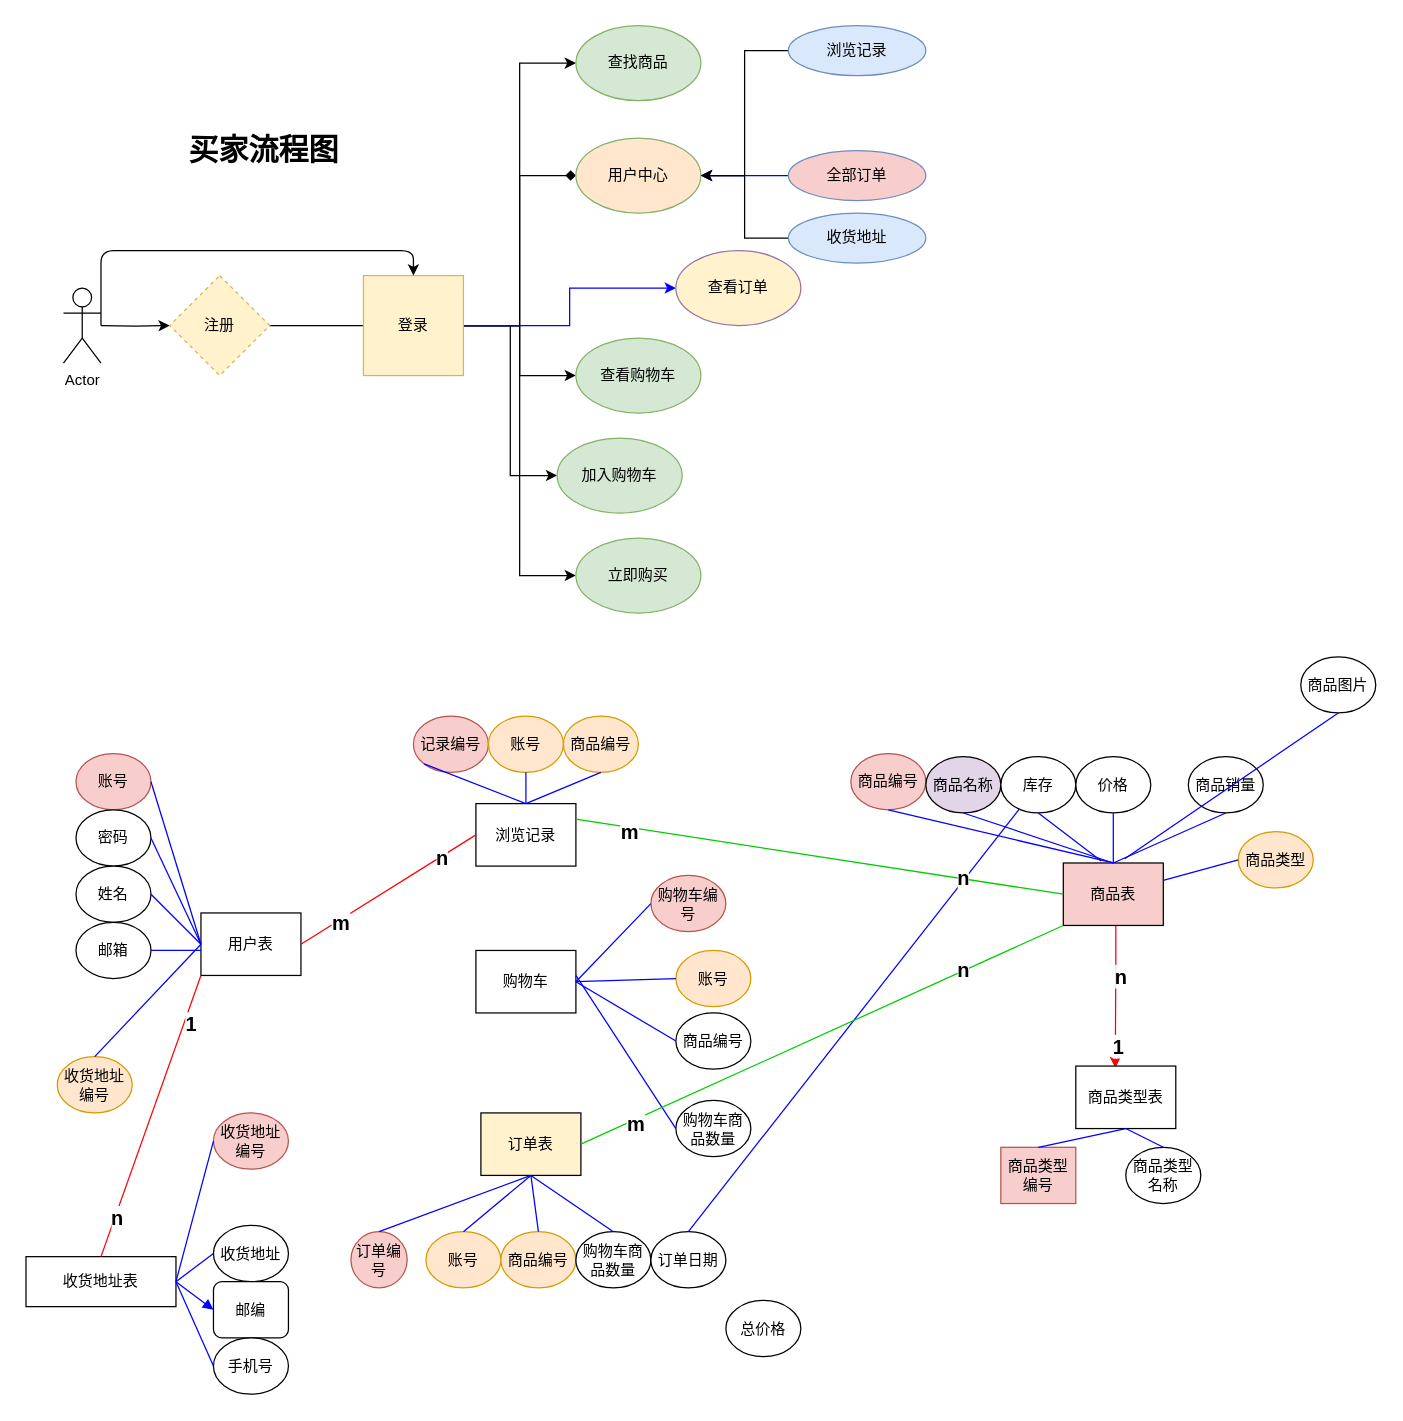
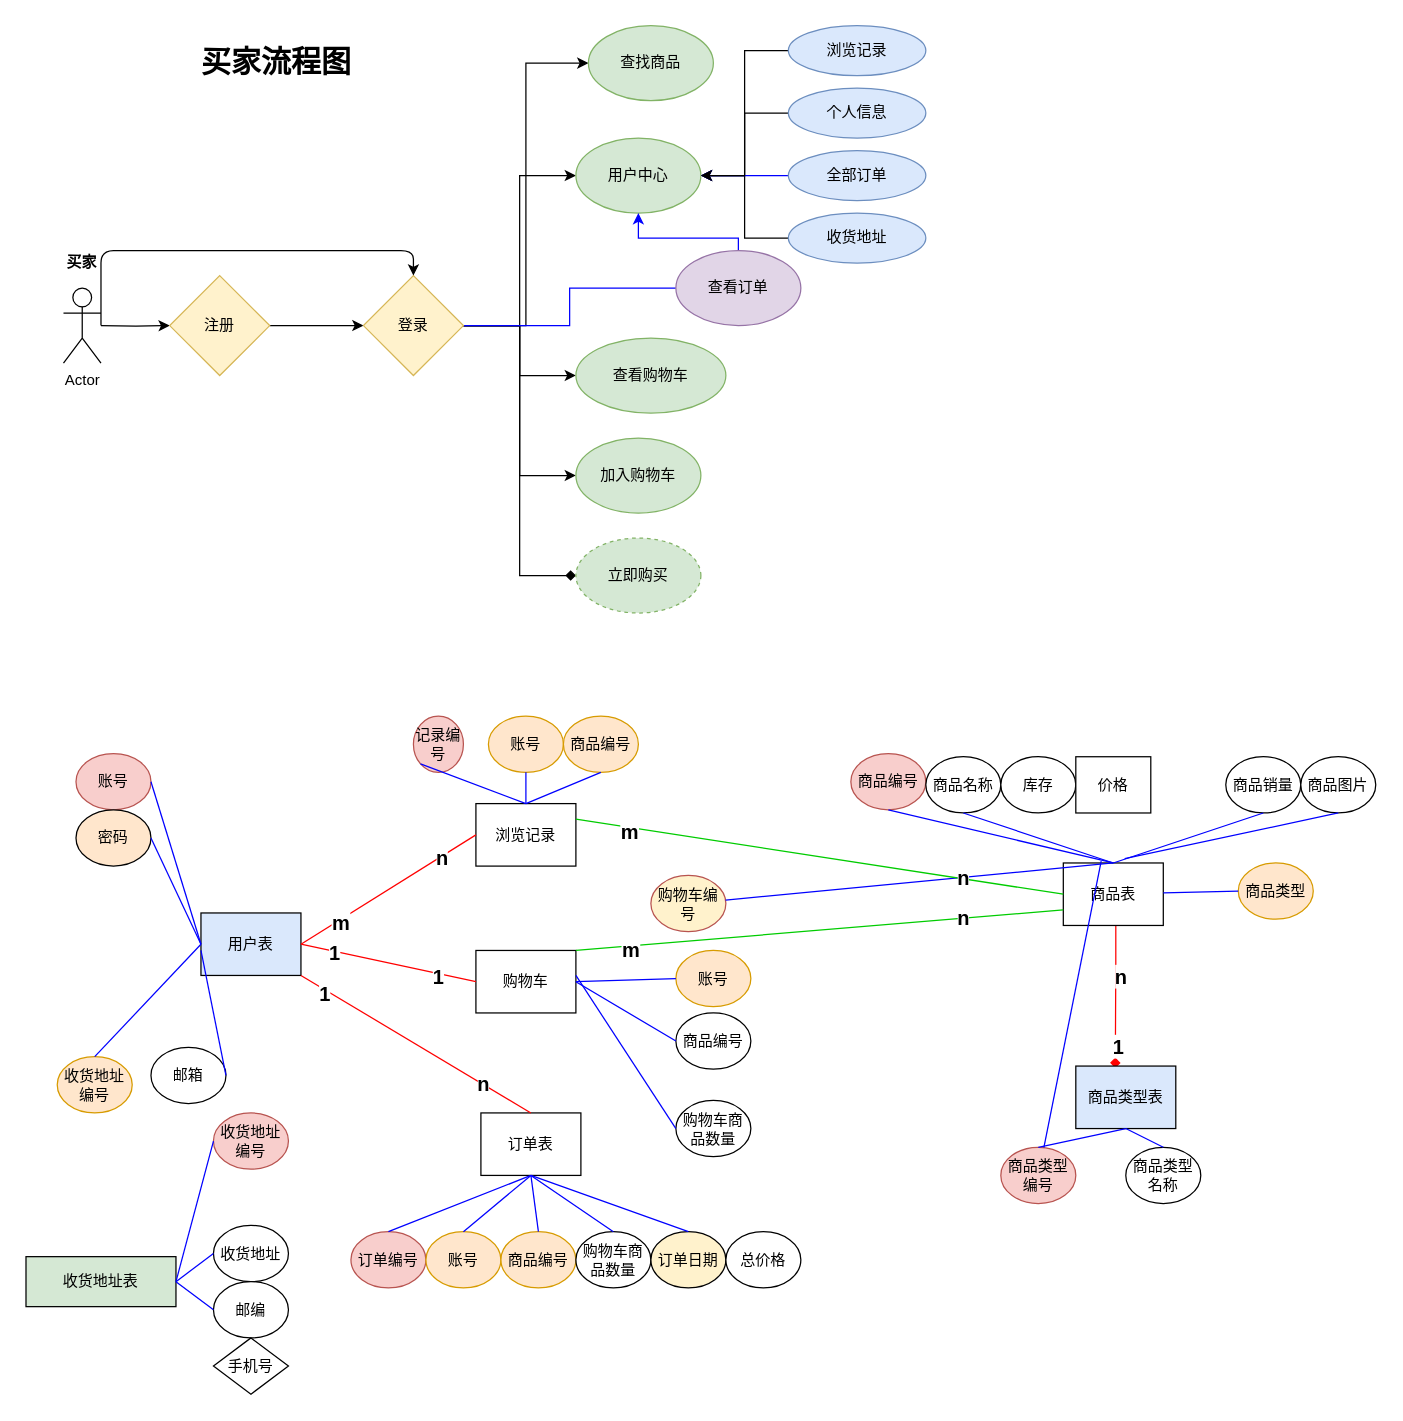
(638, 63) -> (651, 63)
none -> (768, 113)
none -> (857, 113)
(263, 151) -> (276, 63)
(565, 176) -> (566, 176)
(638, 176) -> (638, 176)
(857, 176) -> (857, 176)
none -> (686, 238)
none -> (82, 263)
(666, 288) -> (669, 288)
(738, 288) -> (738, 288)
(219, 326) -> (219, 326)
(357, 326) -> (353, 326)
(413, 326) -> (413, 326)
(638, 376) -> (651, 376)
(619, 476) -> (638, 476)
(566, 576) -> (565, 576)
(638, 576) -> (638, 576)
(1338, 685) -> (1338, 785)
(451, 744) -> (438, 744)
(963, 785) -> (963, 785)
(1113, 785) -> (1113, 785)
(1226, 785) -> (1263, 785)
(1064, 833) -> (1073, 1003)
(1113, 837) -> (839, 889)
(113, 838) -> (113, 838)
(1276, 860) -> (1276, 891)
(113, 894) -> none
(1113, 894) -> (1113, 894)
(688, 904) -> (688, 904)
(173, 917) -> none
none -> (820, 930)
(615, 941) -> none
(251, 944) -> (251, 944)
(113, 951) -> (188, 1076)
none -> (390, 964)
none -> (416, 1045)
(1115, 1058) -> (1115, 1058)
(714, 1084) -> none
(1126, 1098) -> (1126, 1098)
(151, 1116) -> none
(770, 1128) -> (615, 1206)
(531, 1144) -> (531, 1144)
(1038, 1176) -> (1038, 1176)
(379, 1260) -> (388, 1260)
(688, 1260) -> (688, 1260)
(101, 1282) -> (101, 1282)
(203, 1303) -> (207, 1306)
(251, 1310) -> (251, 1310)
(195, 1326) -> none
(763, 1329) -> (763, 1260)
(251, 1366) -> (251, 1366)
